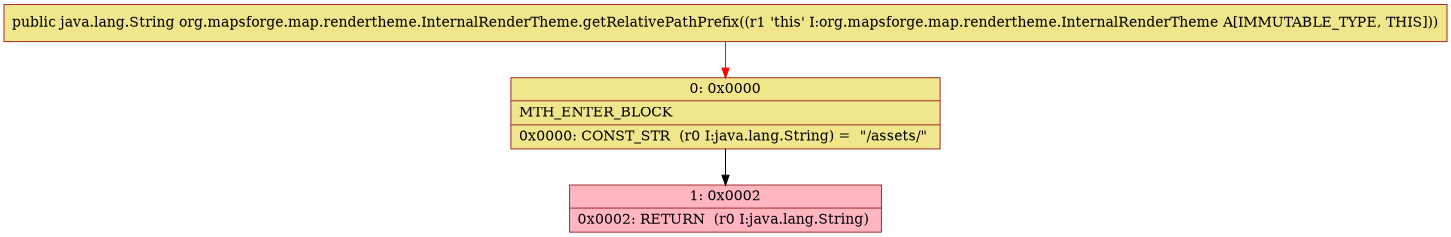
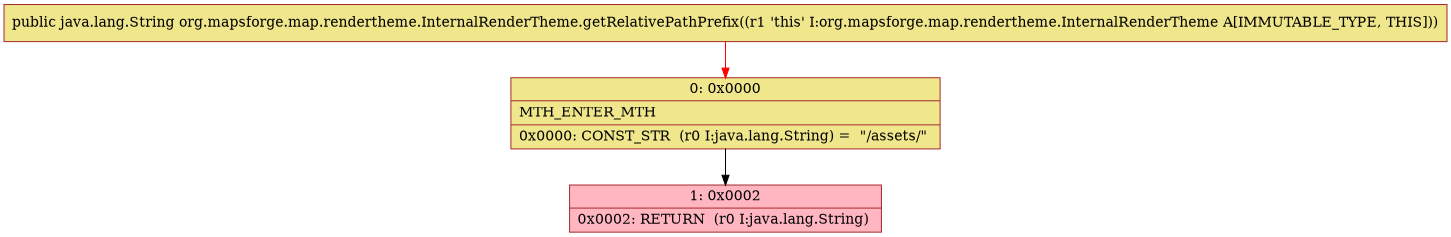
(596, 112) -> (588, 112)
